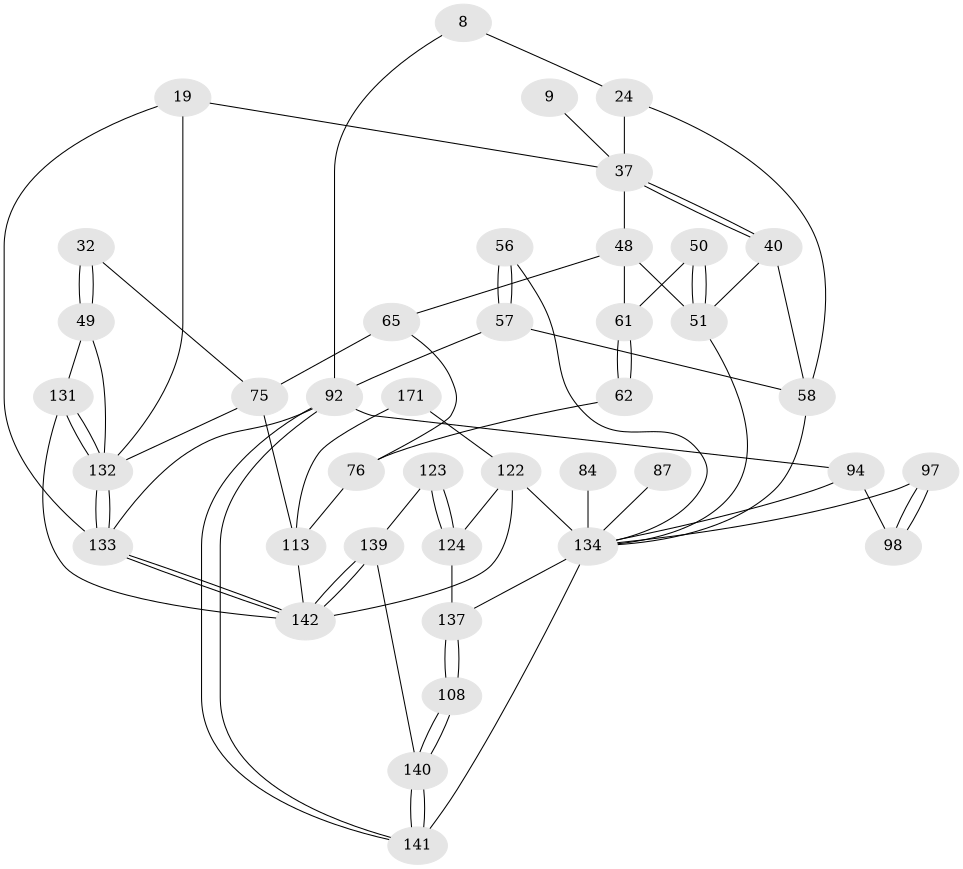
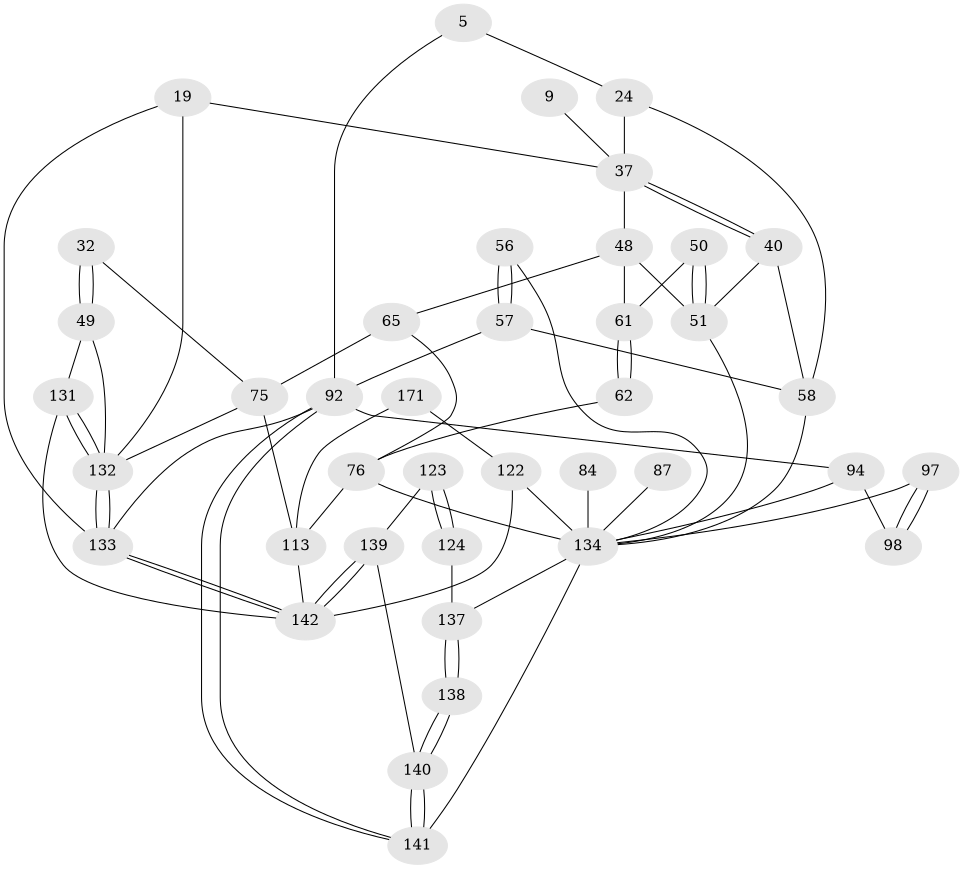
(463, 23) -> (463, 23)
(482, 509) -> none
none -> (468, 515)
(452, 696) -> (452, 696)
